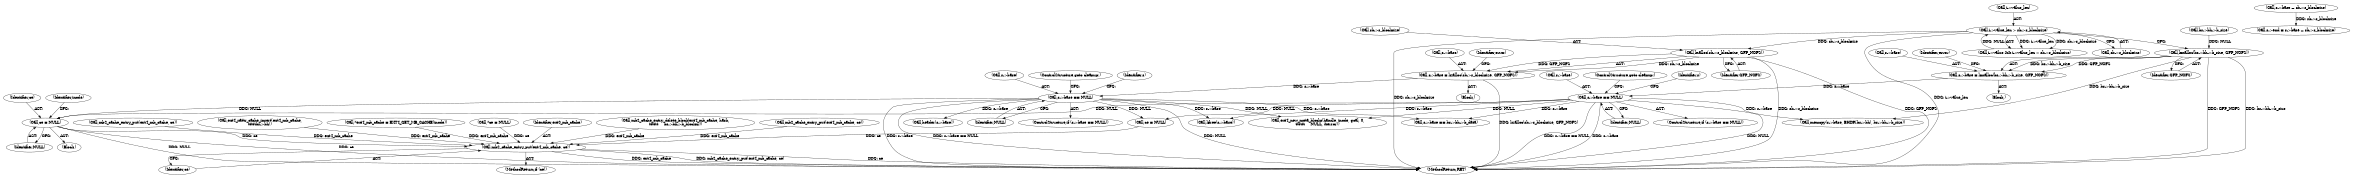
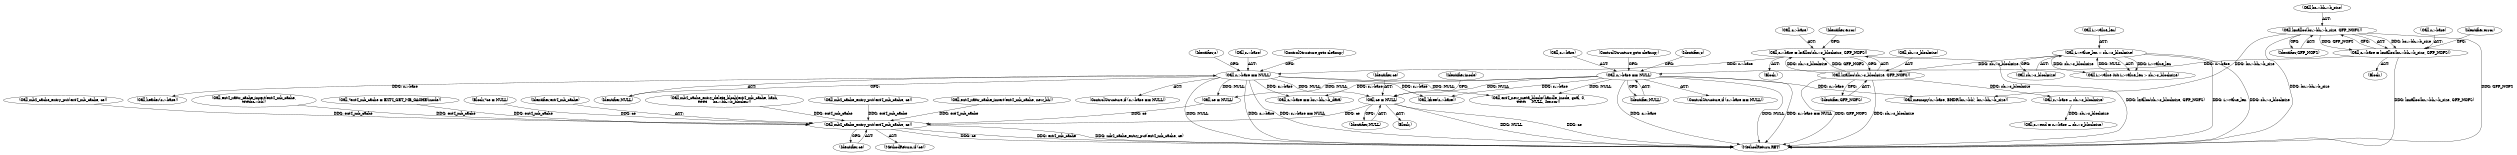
(2119, 38) -> (2359, 43)
(2220, 42) -> (2327, 19)
none -> (1861, 60)
none -> (1976, 87)
none -> (1002, 100)
(494, 123) -> (490, 100)
(557, 123) -> (555, 100)
none -> (2305, 138)
